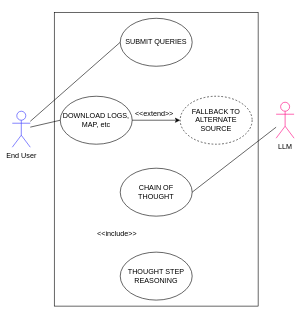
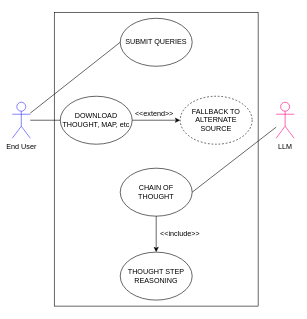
(96, 120) -> (96, 120)
(21, 129) -> (21, 120)
(117, 234) -> (180, 234)
none -> (156, 246)
